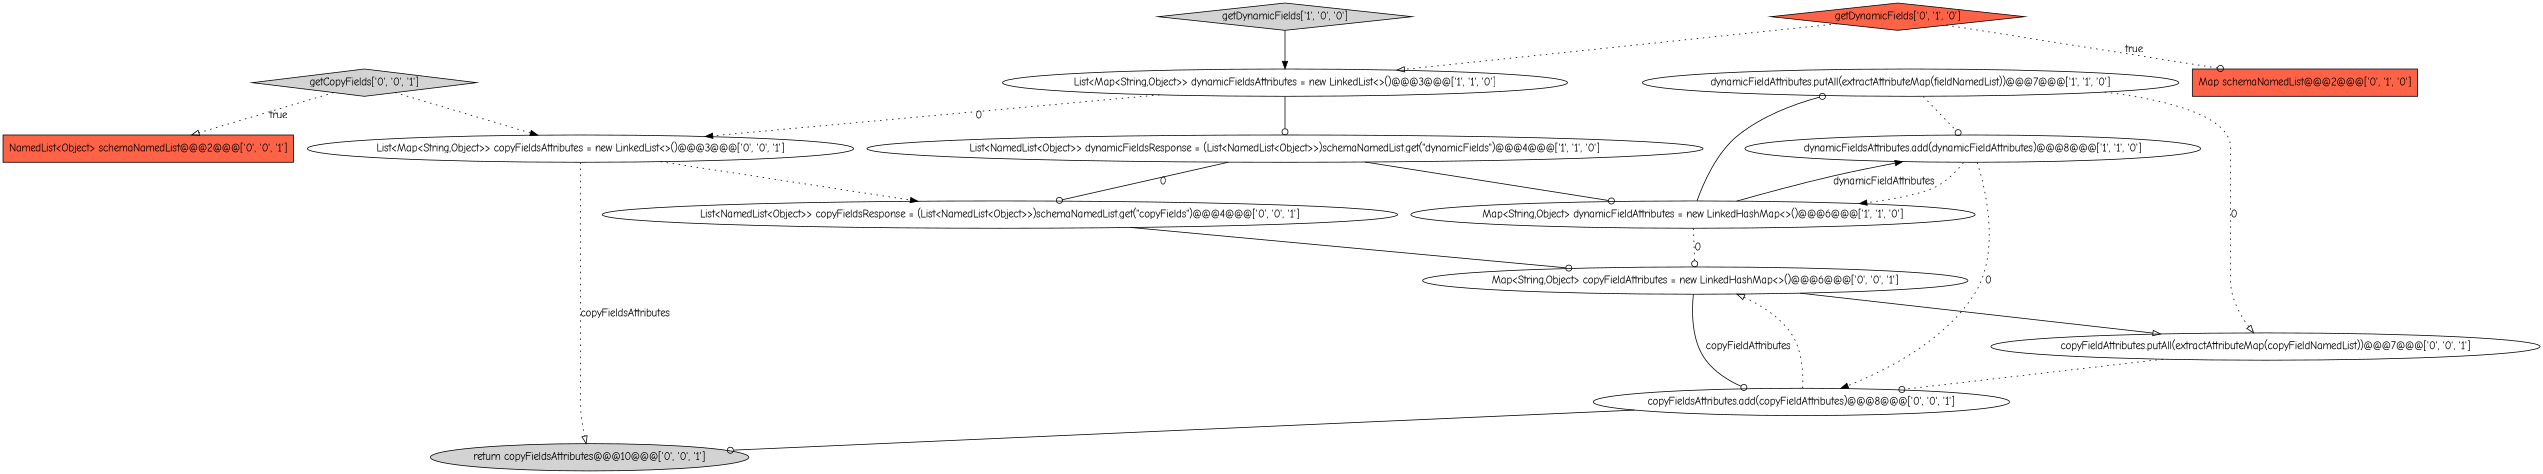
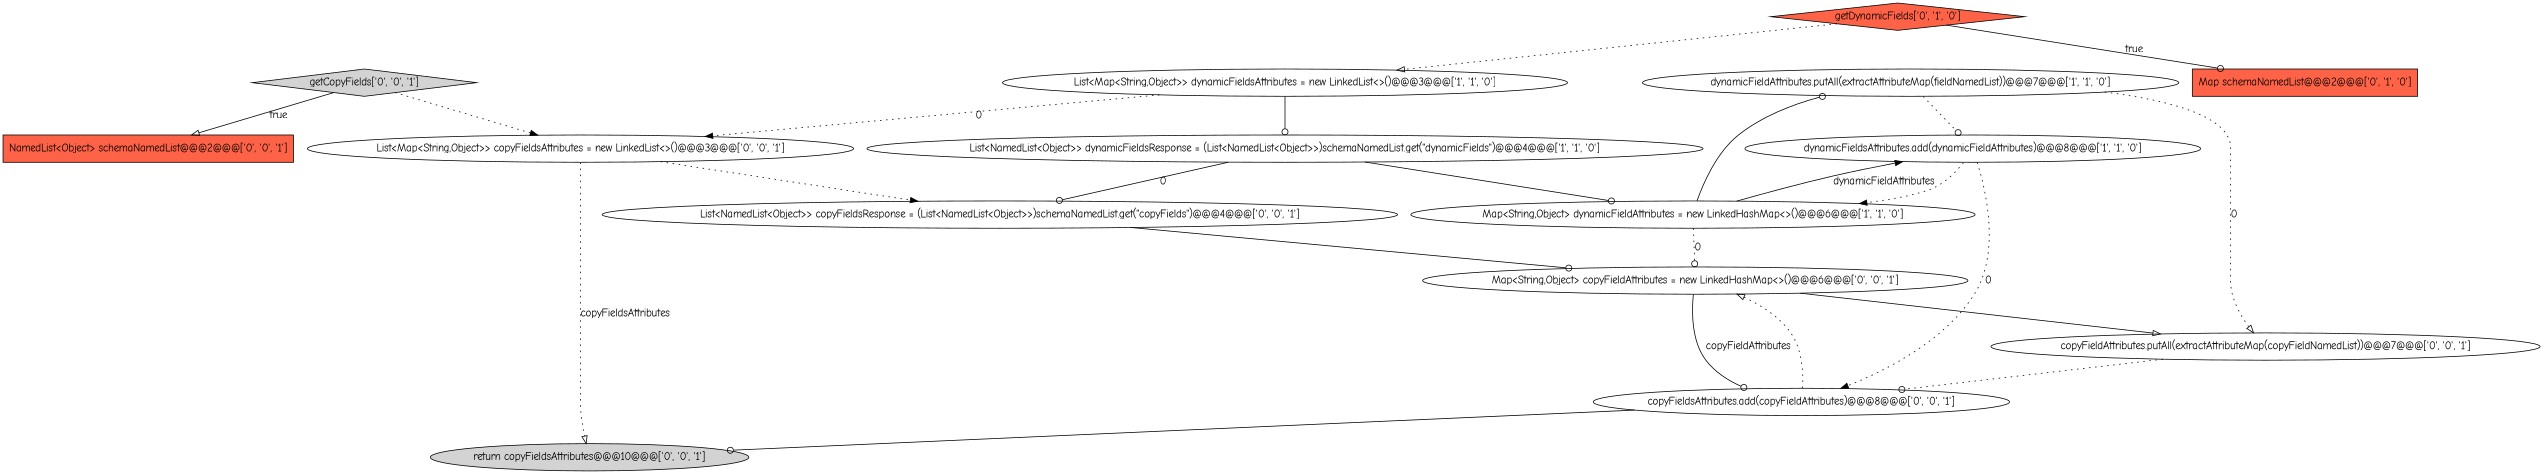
(1285, 17) -> none
(2082, 47) -> (2082, 47)
(266, 113) -> (266, 113)
